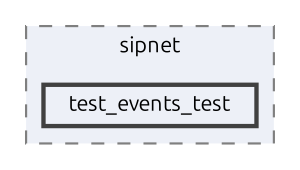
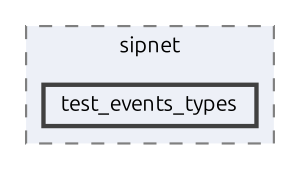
(150, 105) -> (150, 105)
